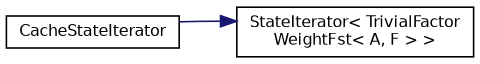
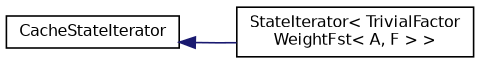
(200, 21) -> (216, 43)
